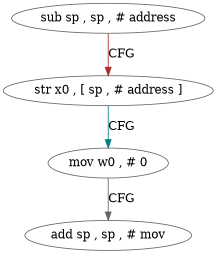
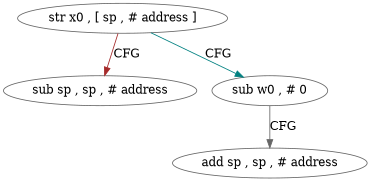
(108, 50) -> (113, 50)
(108, 163) -> (270, 91)
(108, 235) -> (270, 163)
